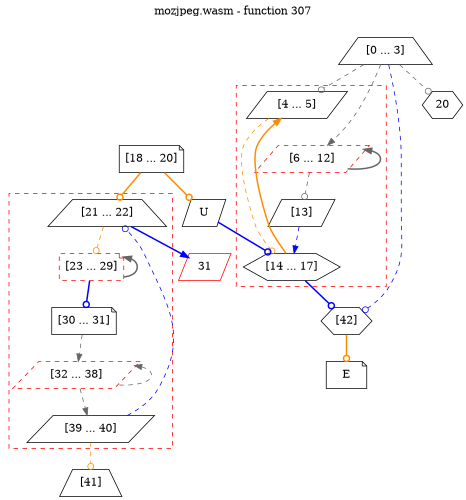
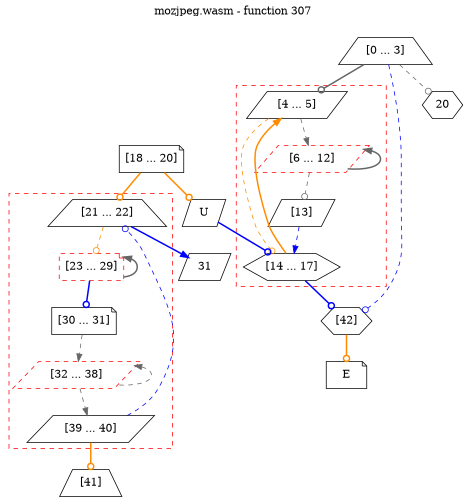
(344, 76) -> (344, 76)
(361, 105) -> (303, 128)
(205, 267) -> (205, 267)
(91, 453) -> (91, 453)
